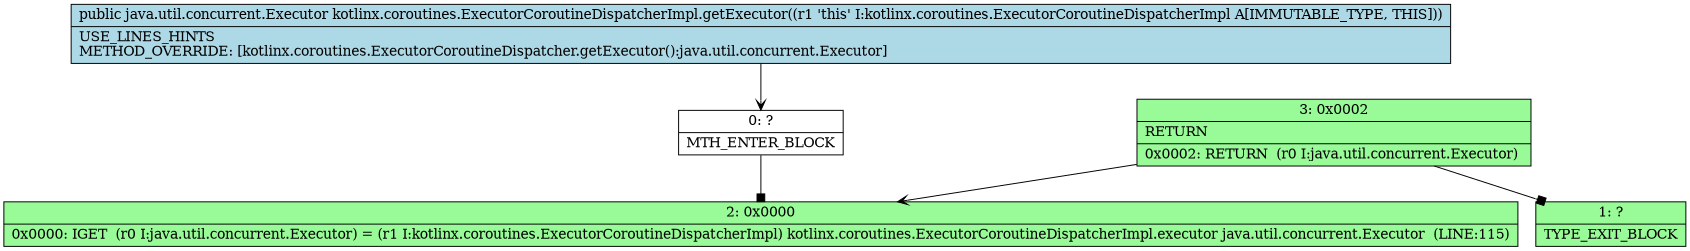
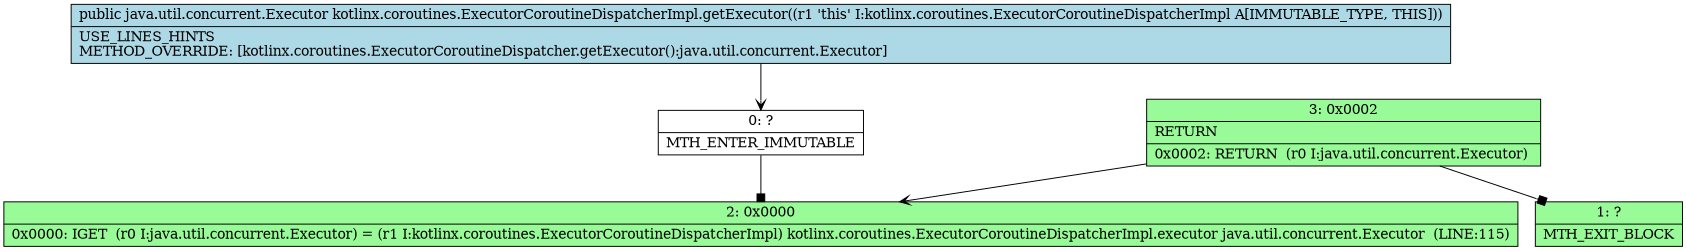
(761, 143) -> (761, 143)
(1611, 235) -> (1609, 235)
